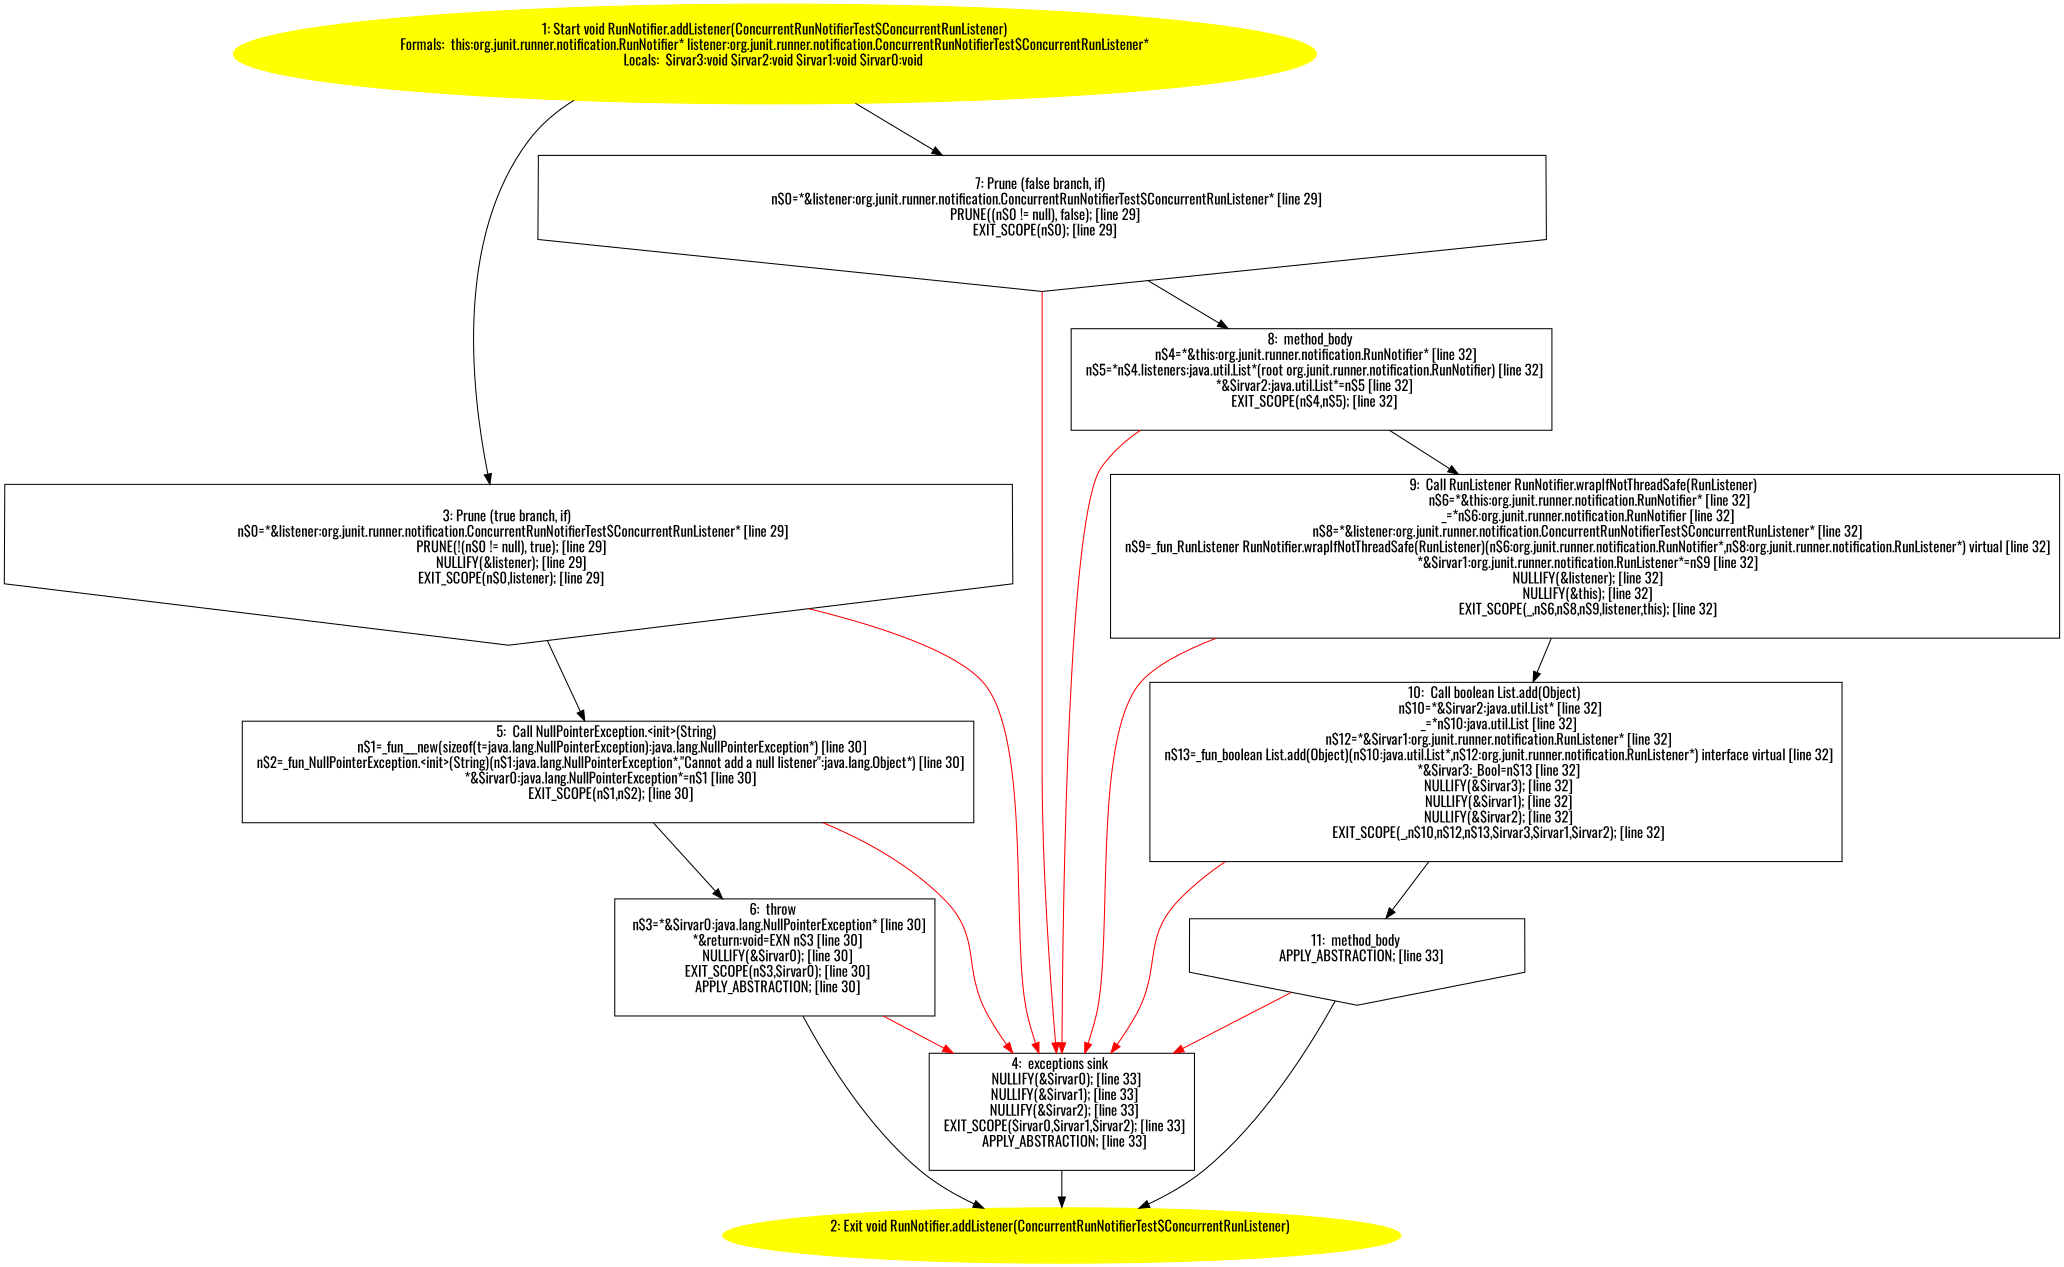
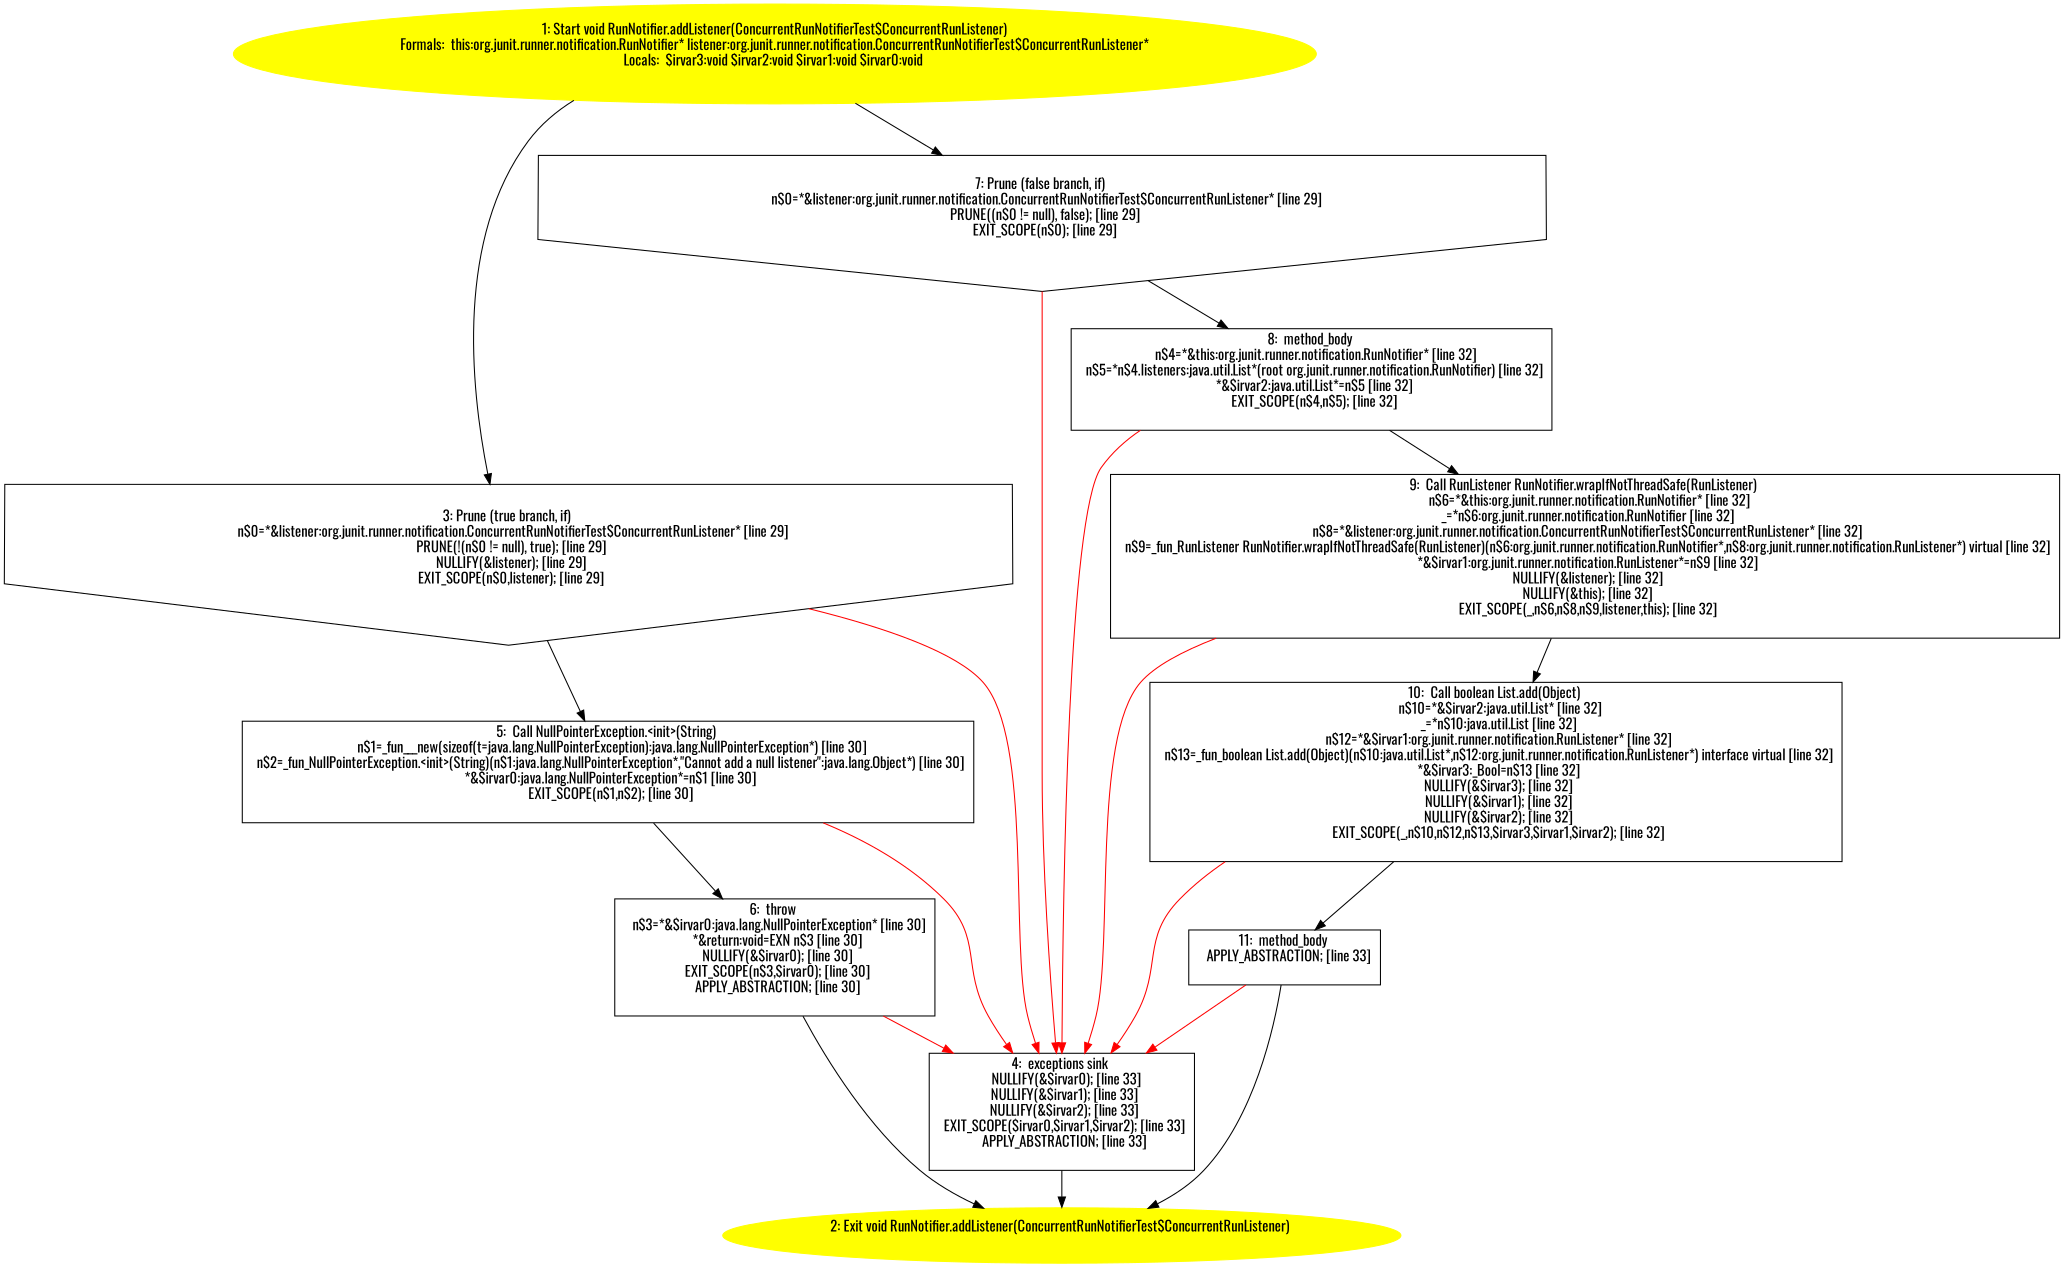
(1357, 957) -> (1285, 957)
